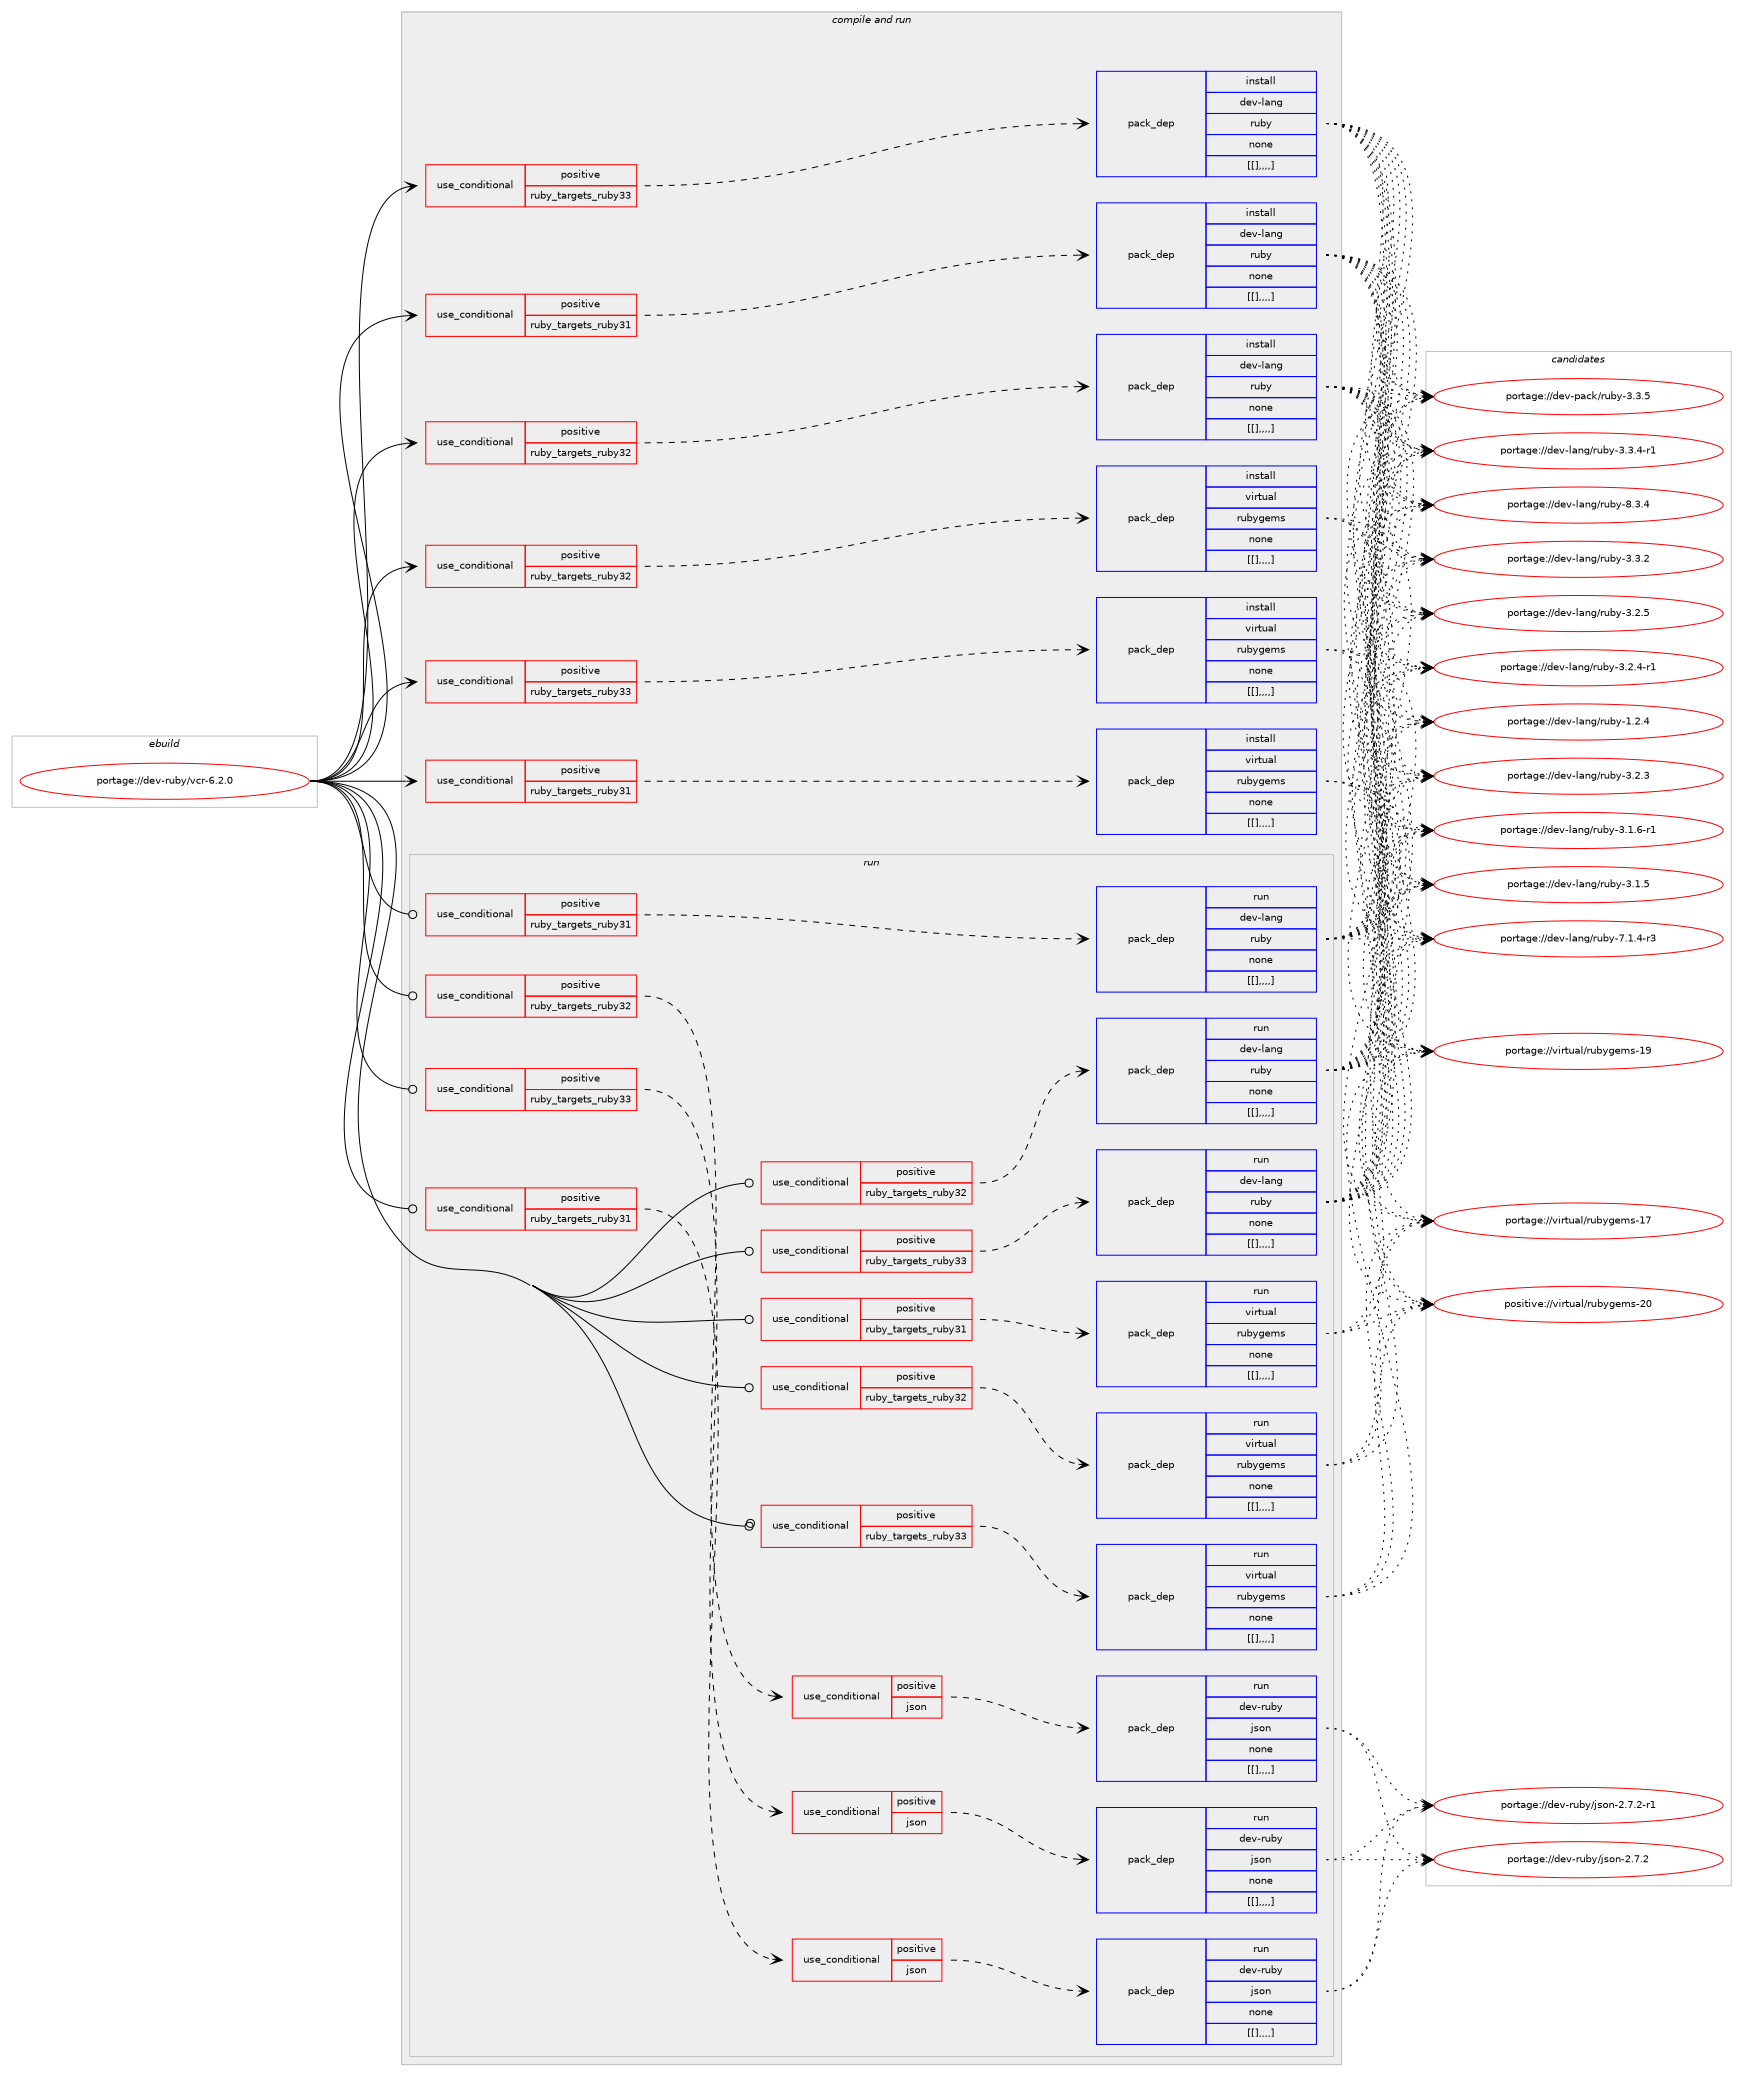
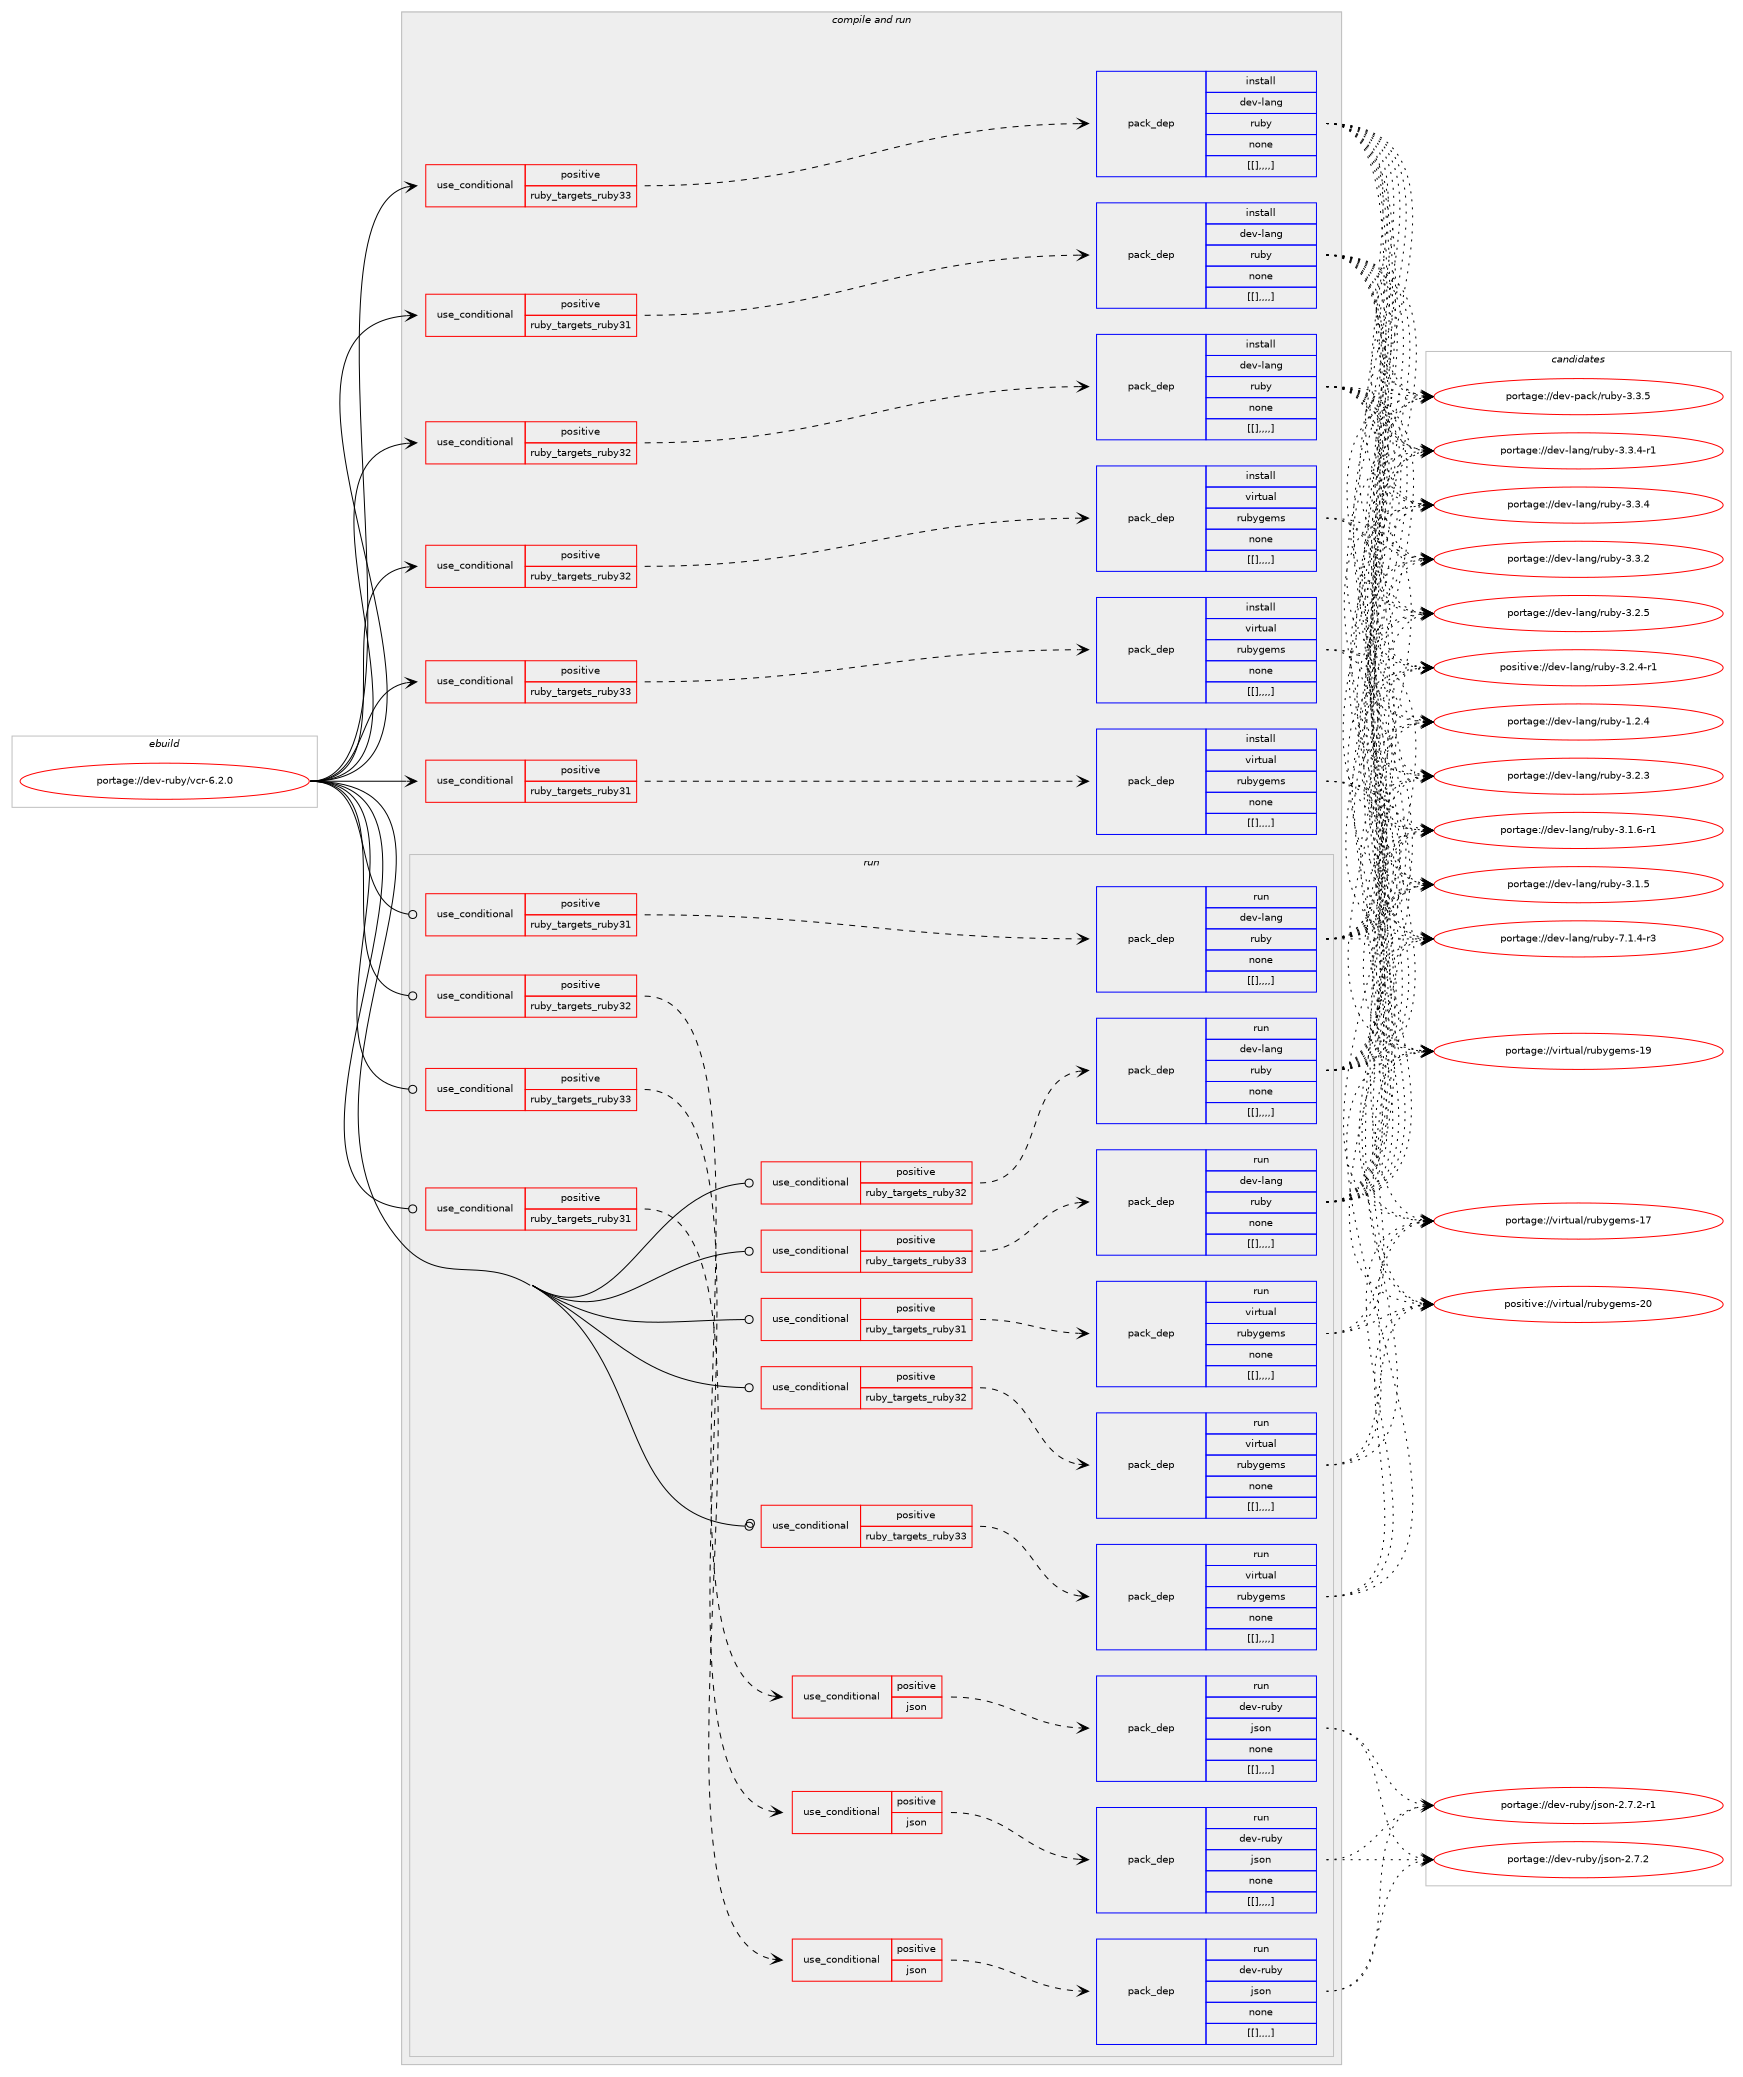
(1579, 505) -> (1579, 505)
(1579, 668) -> (1579, 668)
